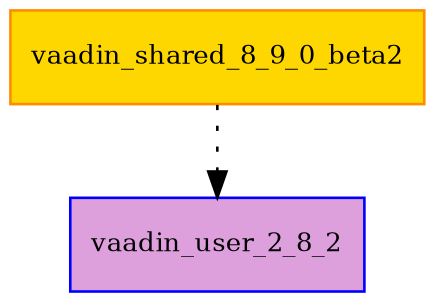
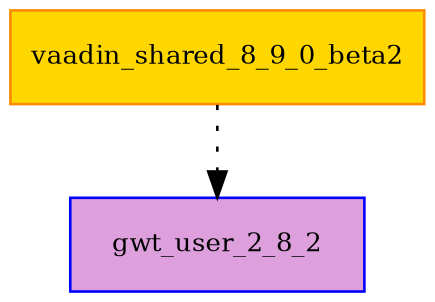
(217, 245) -> (217, 245)
